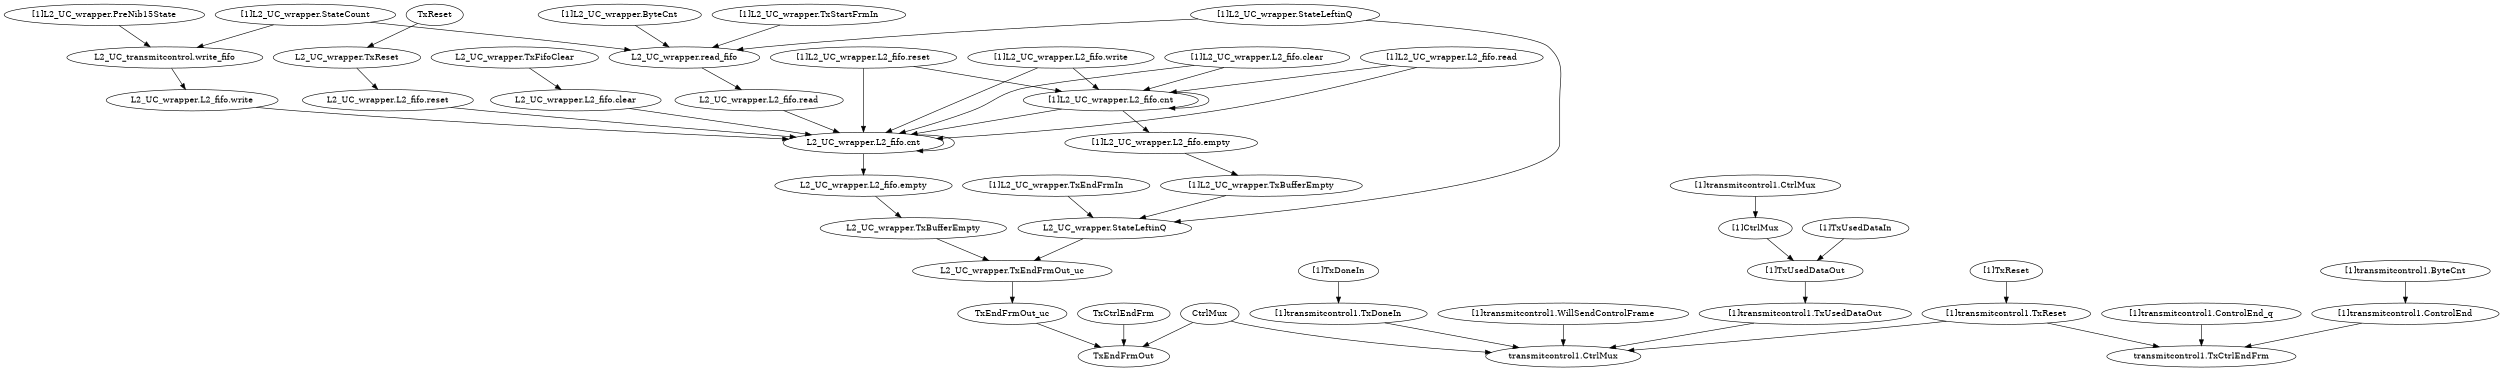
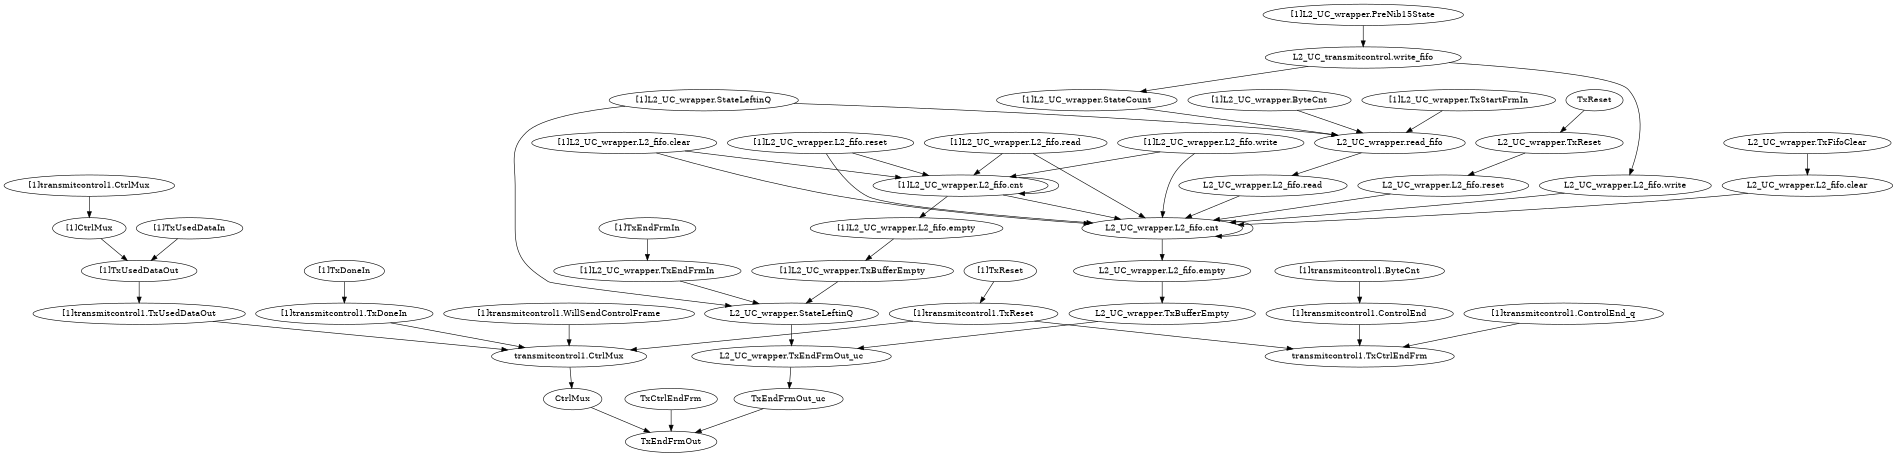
(238, 35) -> (1227, 79)
none -> (647, 228)
(1358, 341) -> (571, 375)
